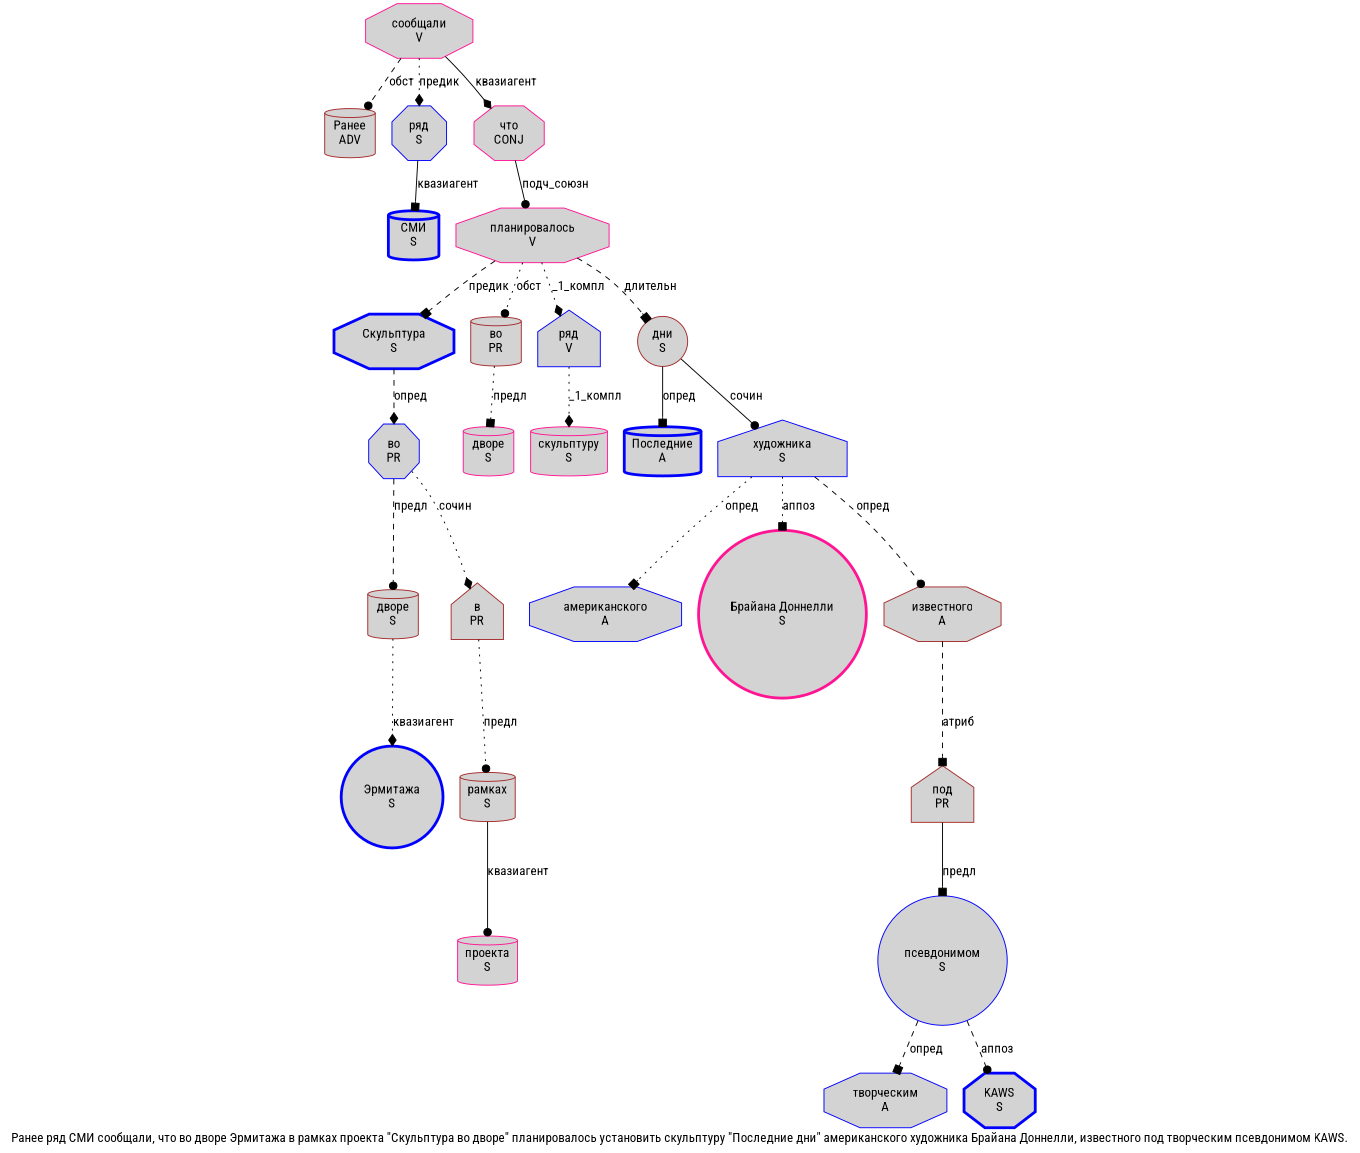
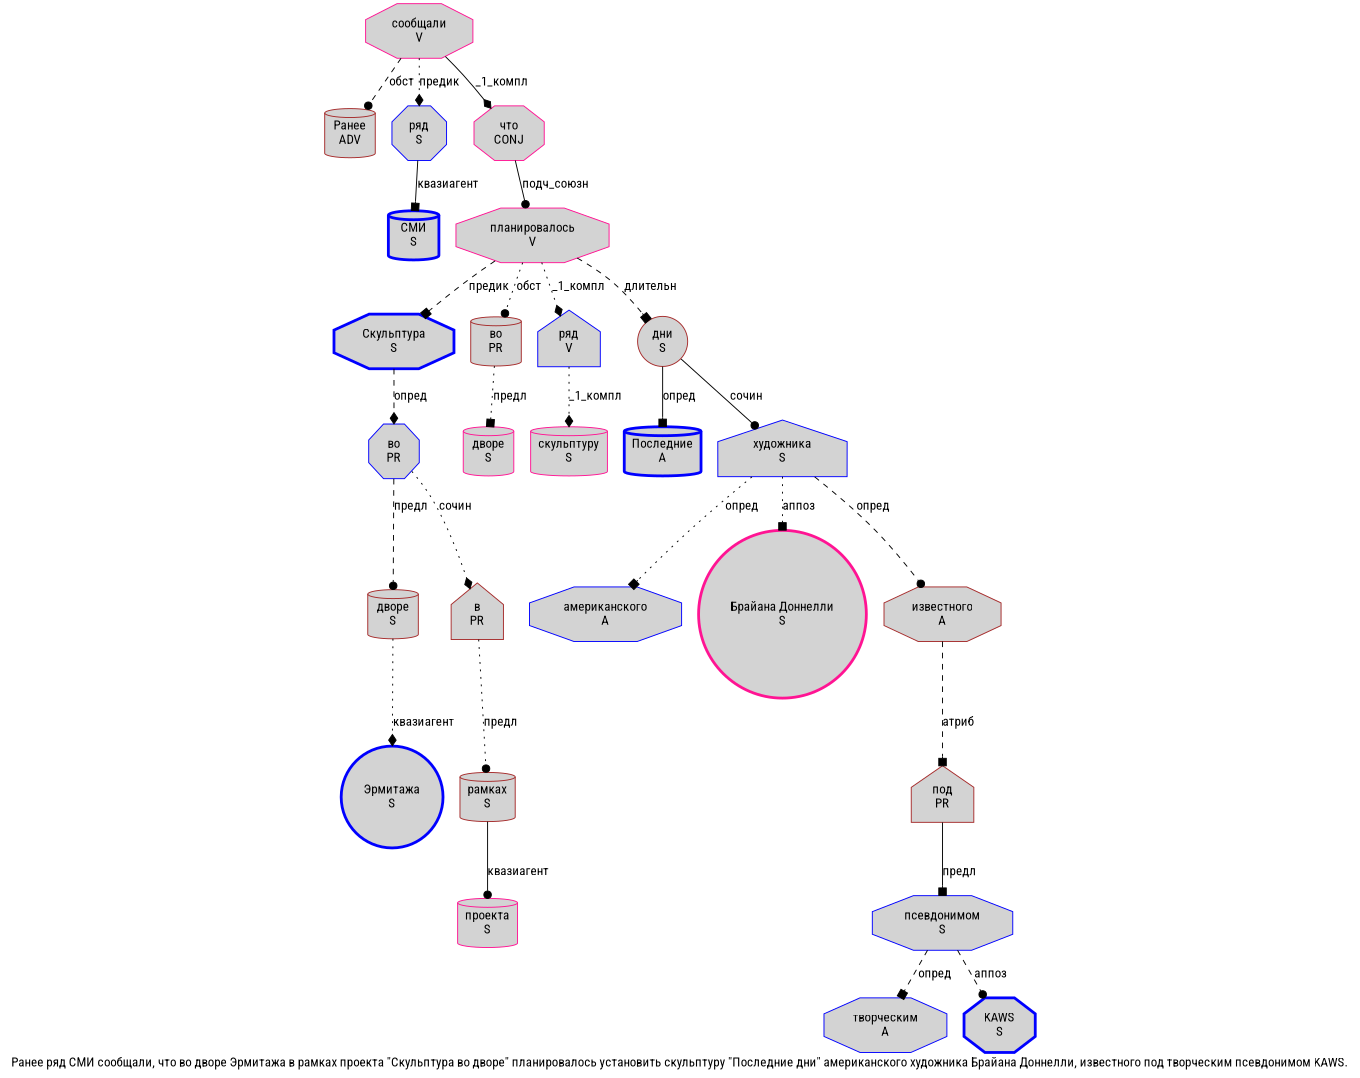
(506, 82) -> (502, 82)
(943, 961) -> (943, 923)
